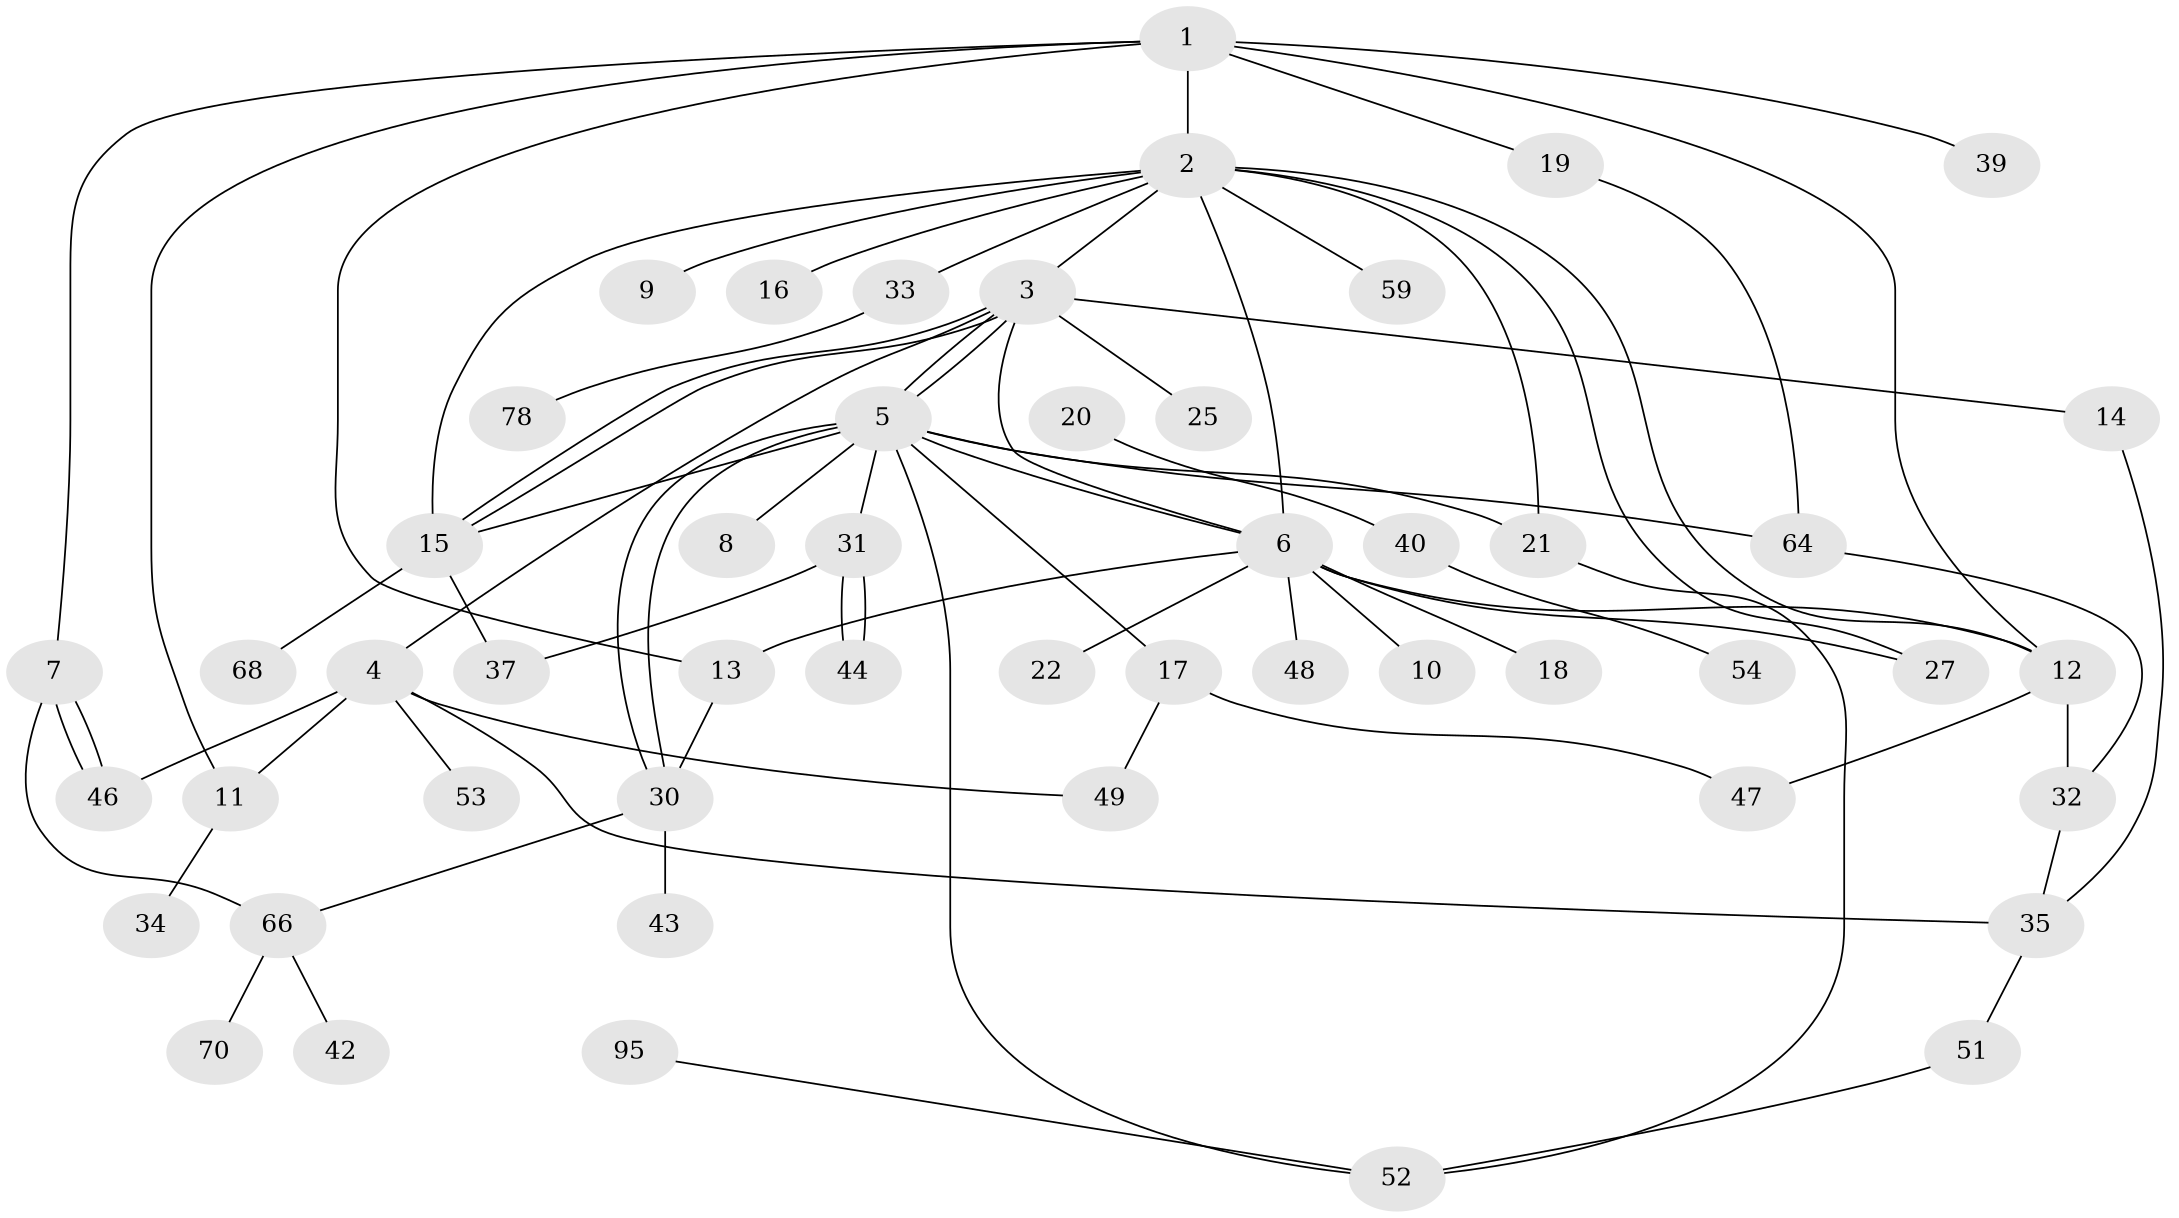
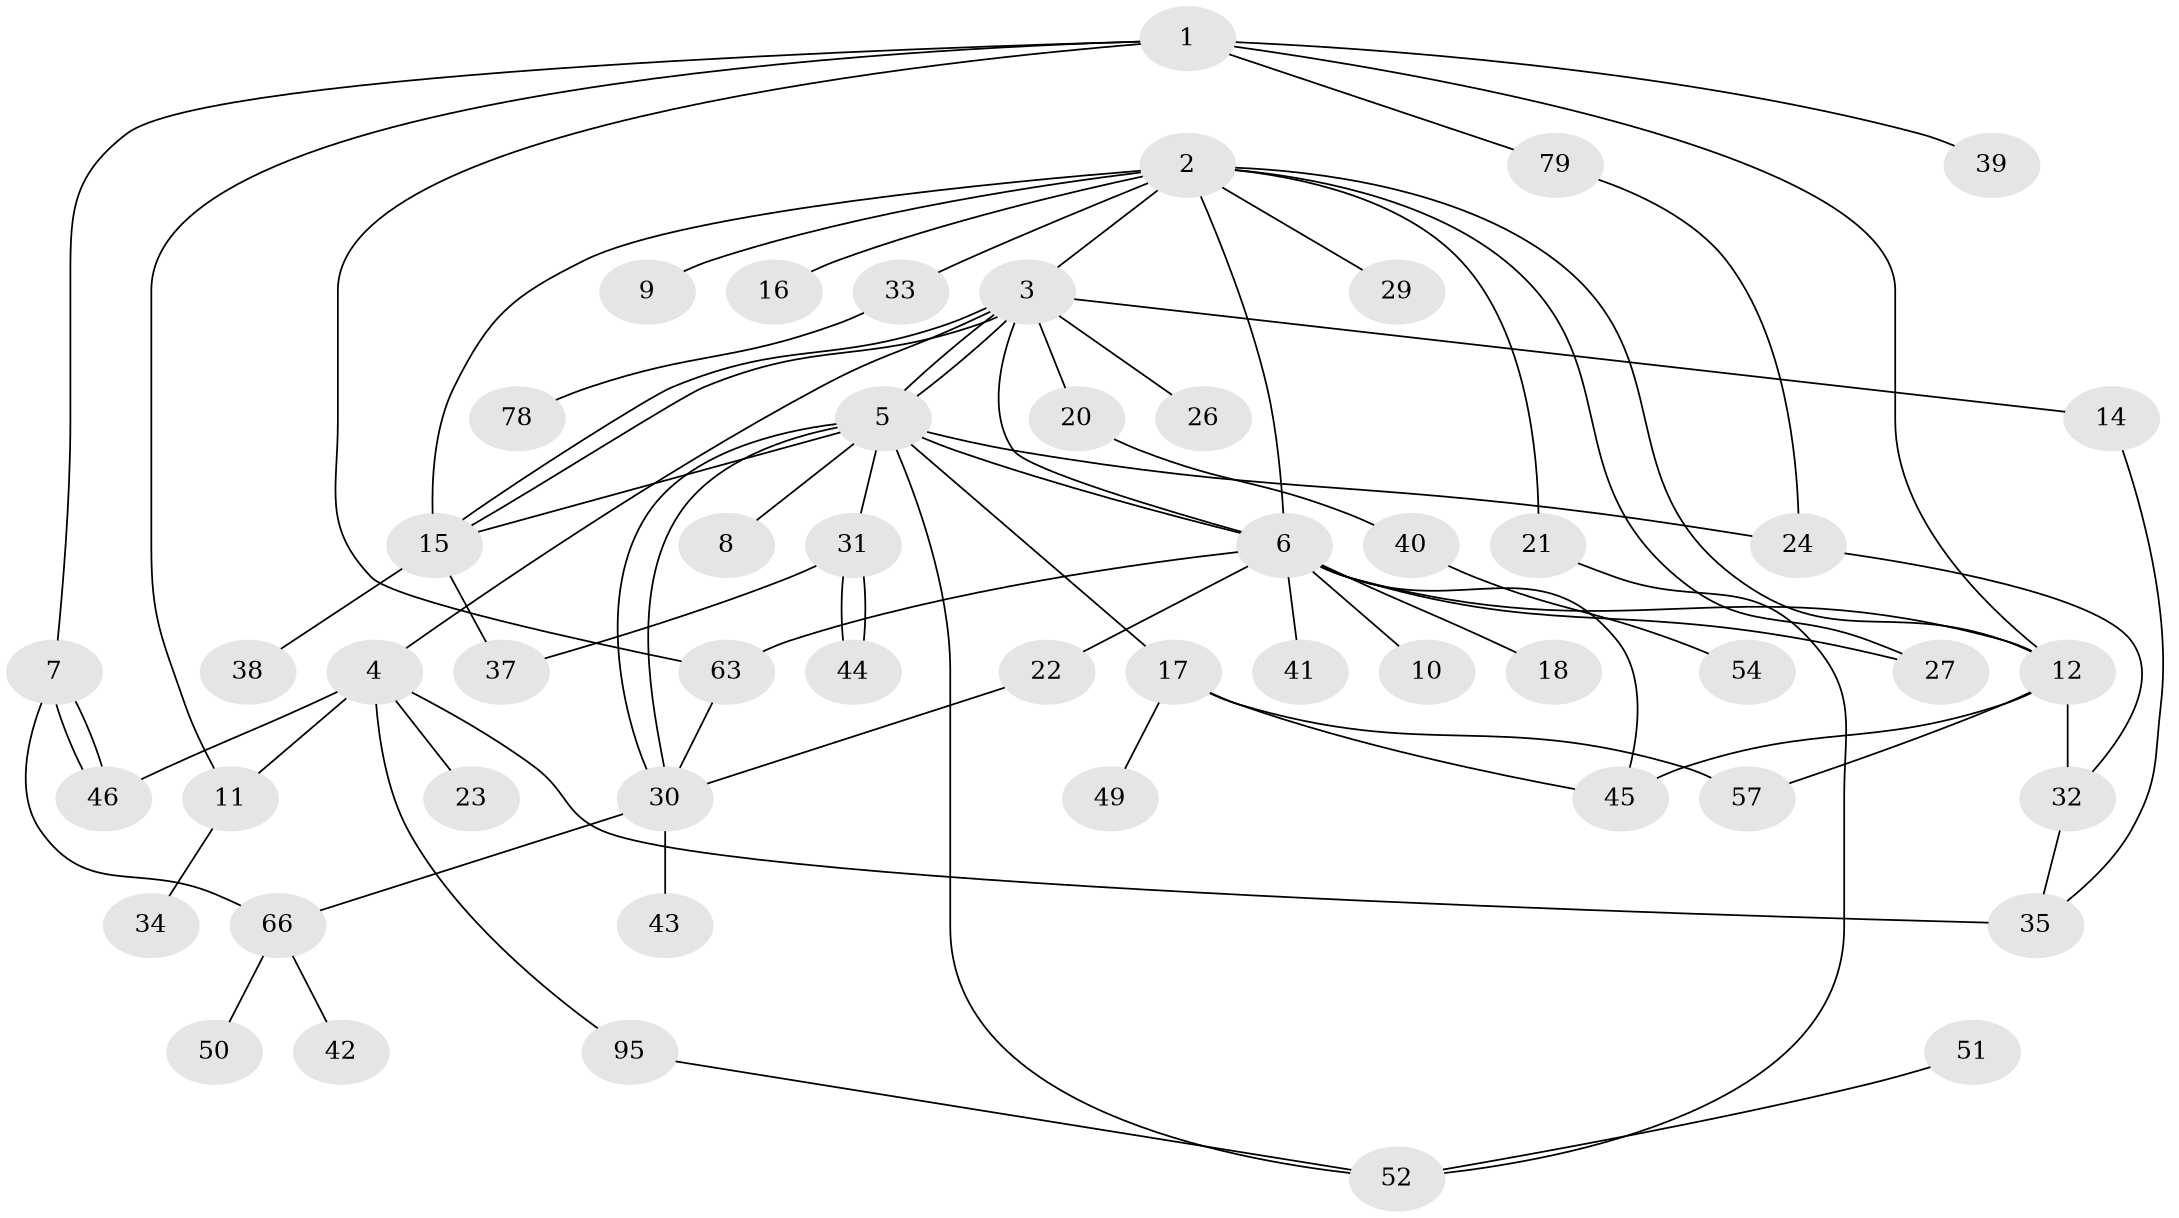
(1188, 102) -> none
(1556, 165) -> (1556, 165)
(1397, 292) -> (1397, 292)
none -> (1052, 356)
(1204, 419) -> (1204, 419)
(1216, 472) -> none
(1798, 546) -> (1798, 546)
(248, 672) -> (248, 672)
(727, 672) -> (727, 672)
(1300, 672) -> (1300, 672)
none -> (856, 736)
(733, 765) -> (449, 890)
(472, 799) -> (472, 799)
none -> (1621, 799)
(1747, 799) -> (1747, 799)
(2004, 989) -> none
(215, 1052) -> (215, 1052)
